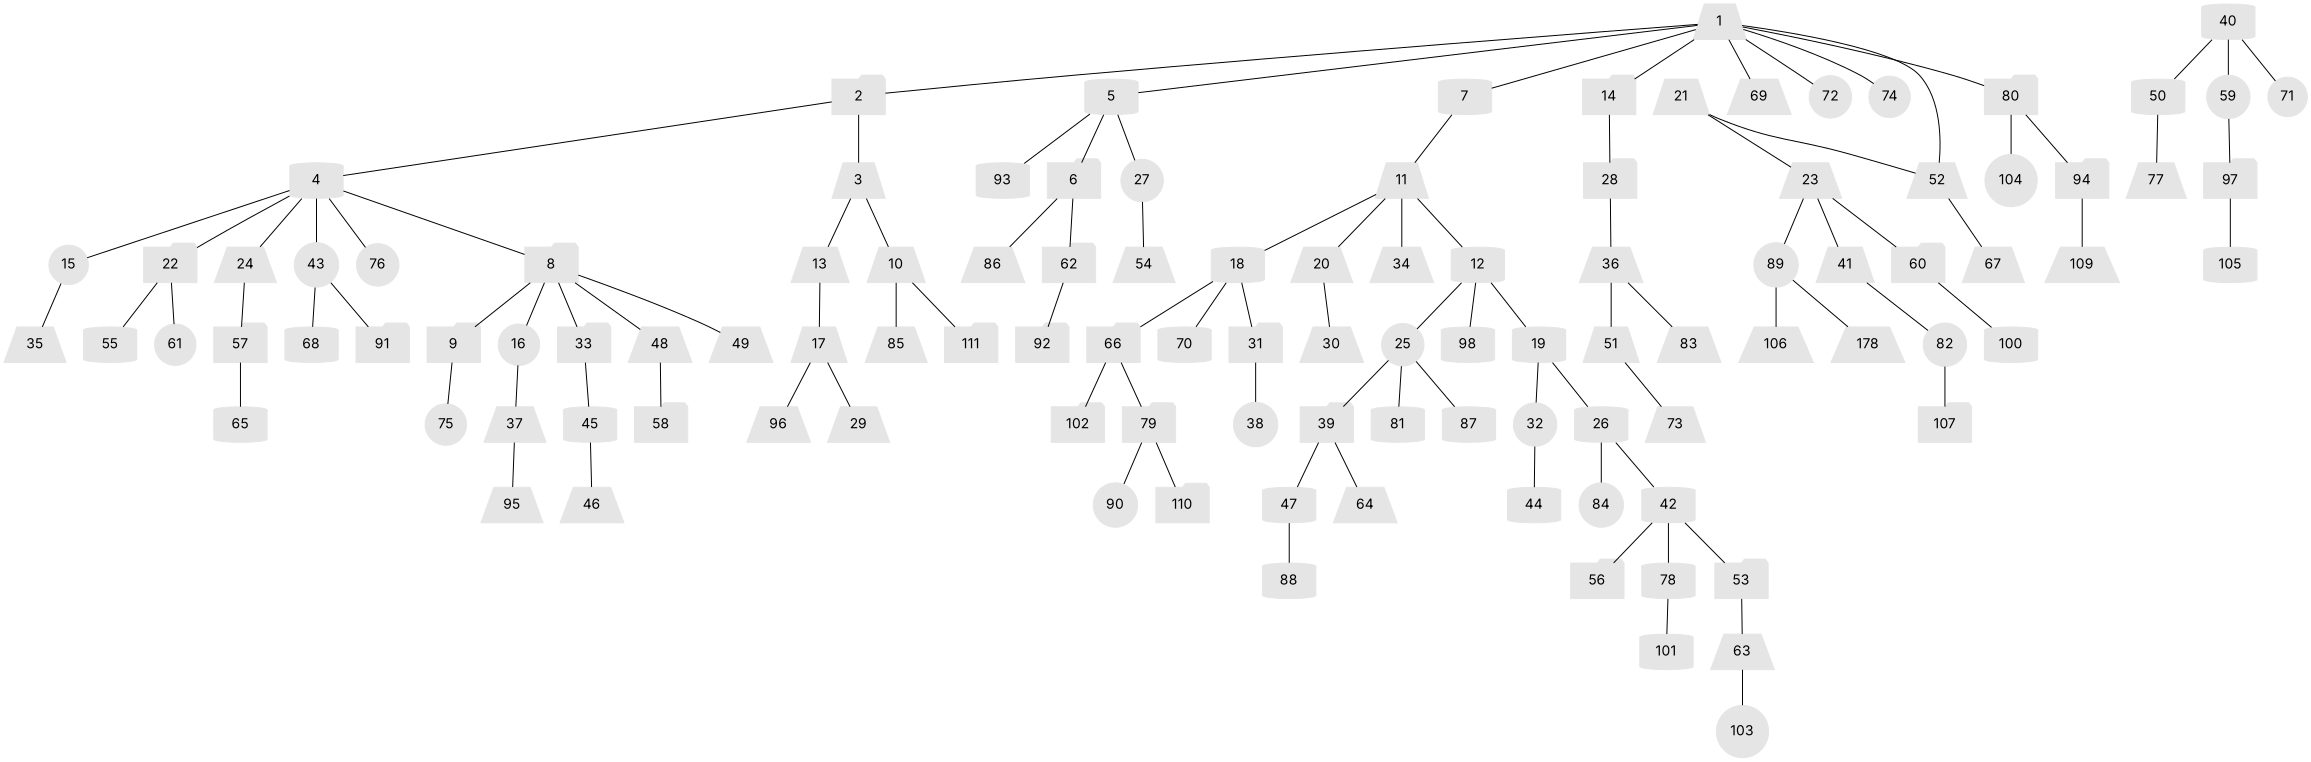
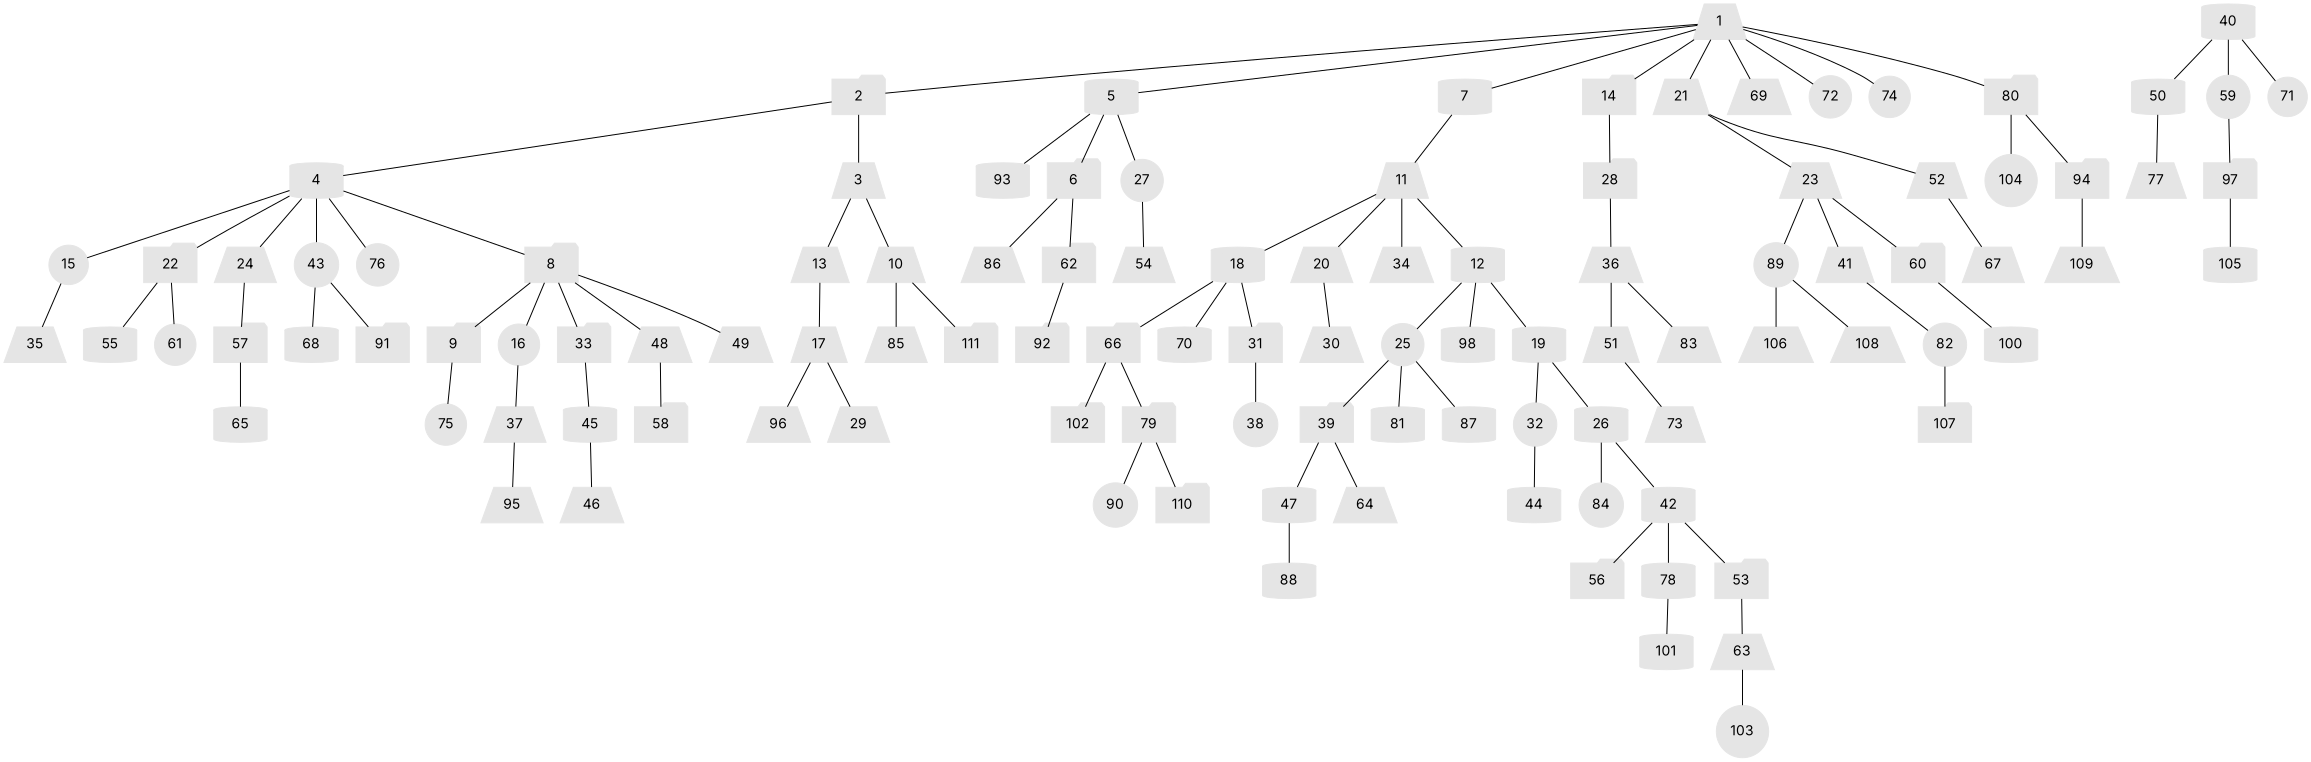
(1915, 72) -> (1700, 59)
(1868, 345) -> (1868, 345)
